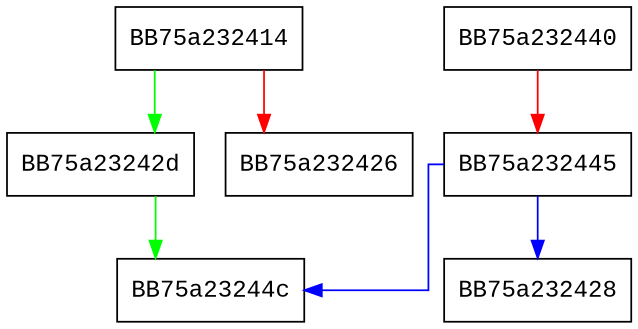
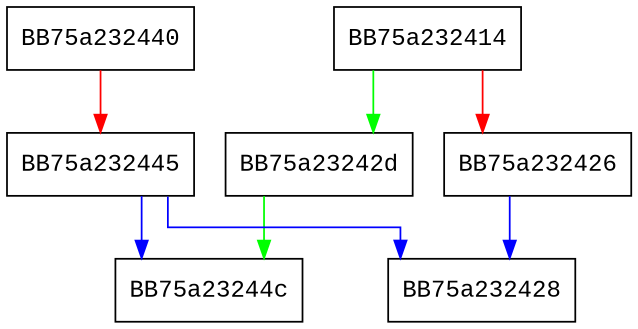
none -> (510, 218)
